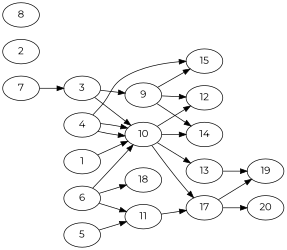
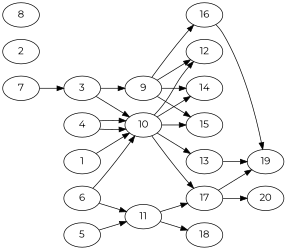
none -> (204, 15)
(128, 75) -> (171, 125)
(110, 190) -> (171, 225)
